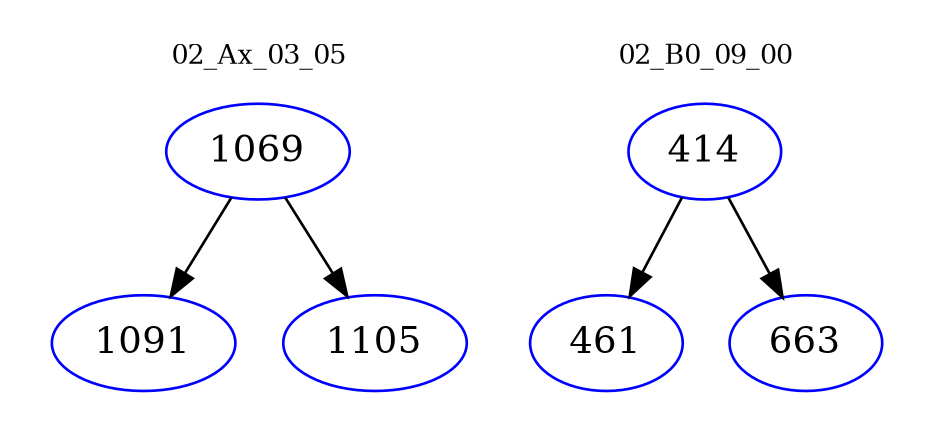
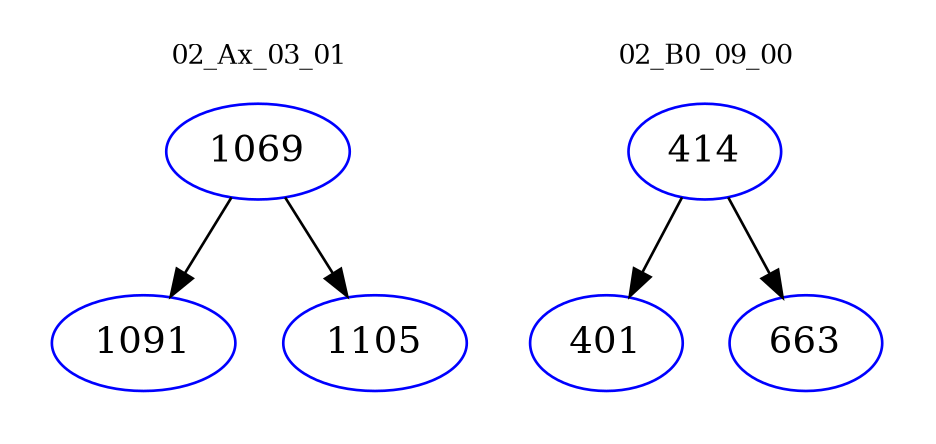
(259, 57) -> (259, 57)
(606, 343) -> (606, 343)
